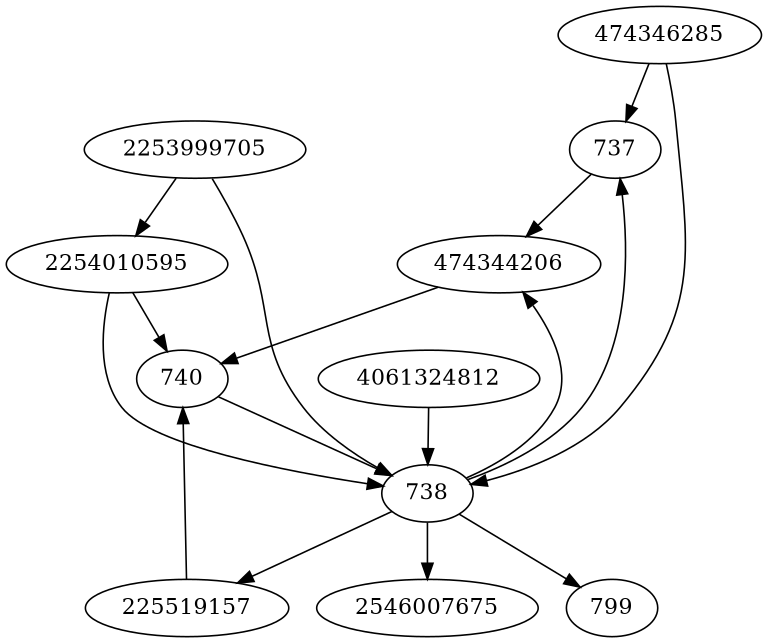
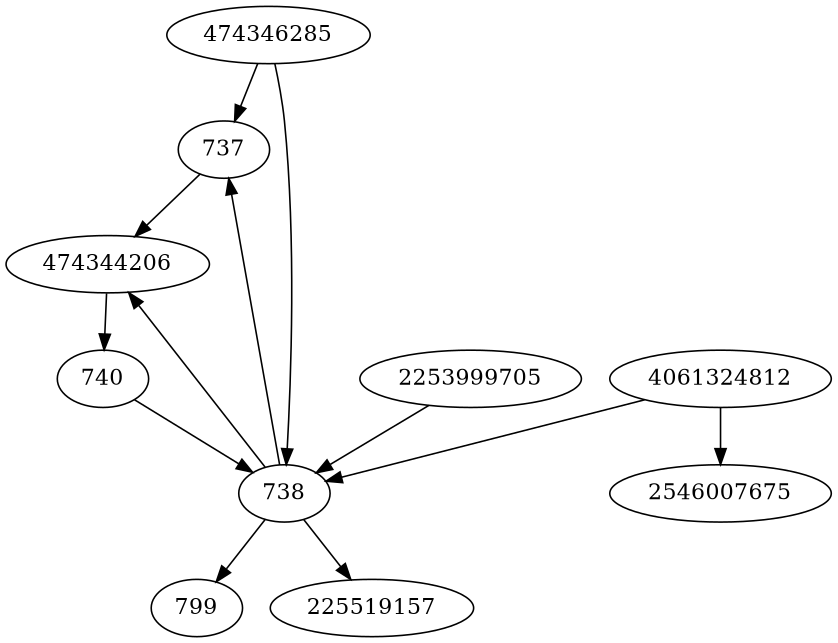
(117, 264) -> none
(185, 501) -> none
(427, 543) -> (721, 428)
